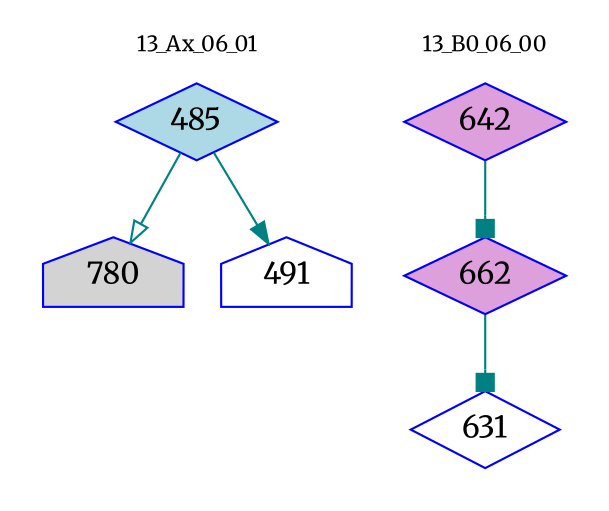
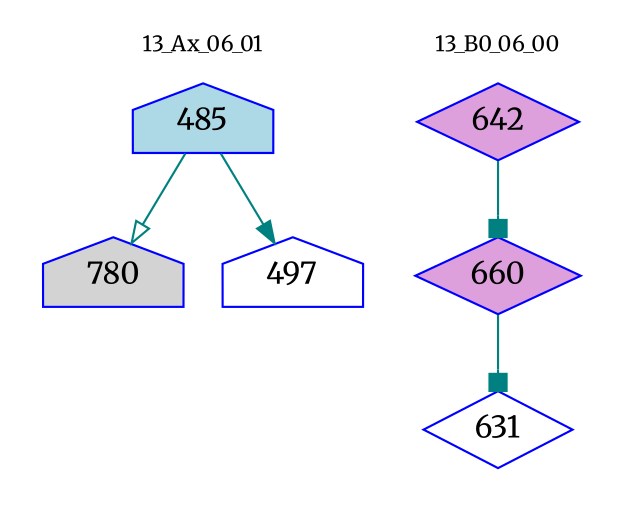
(197, 122) -> (203, 122)
(286, 276) -> (293, 276)
(485, 276) -> (498, 276)
